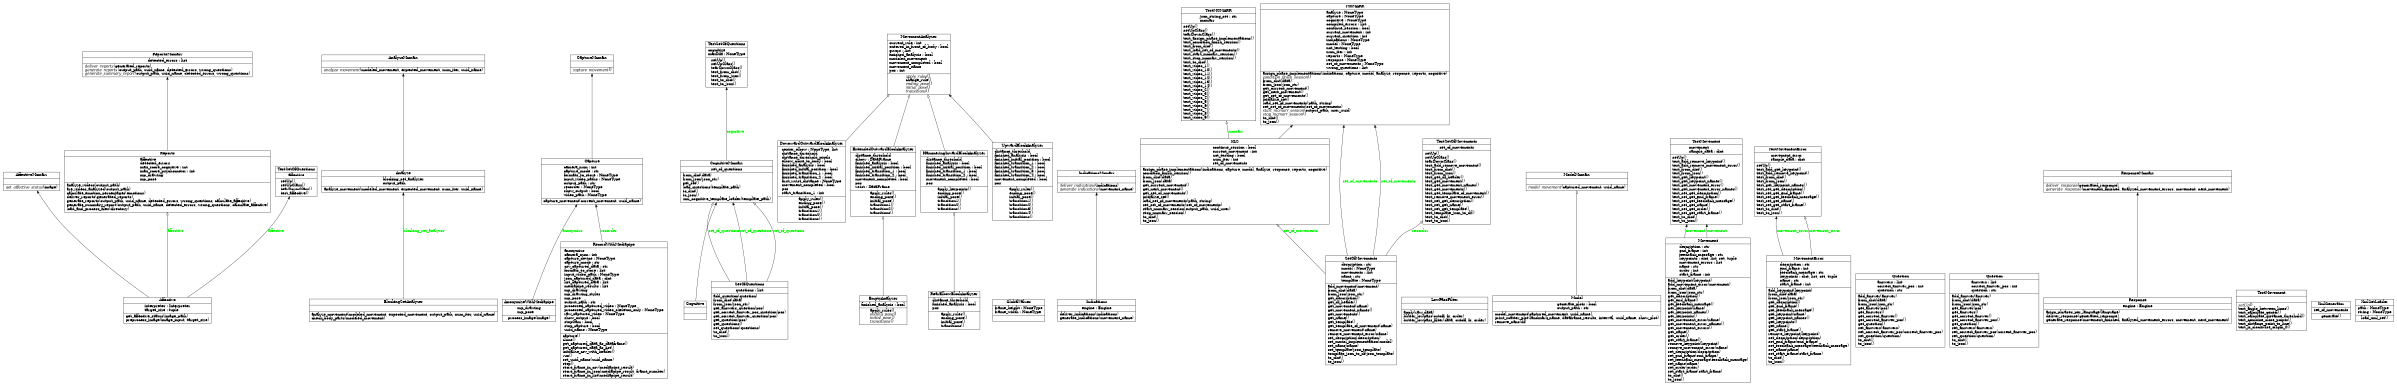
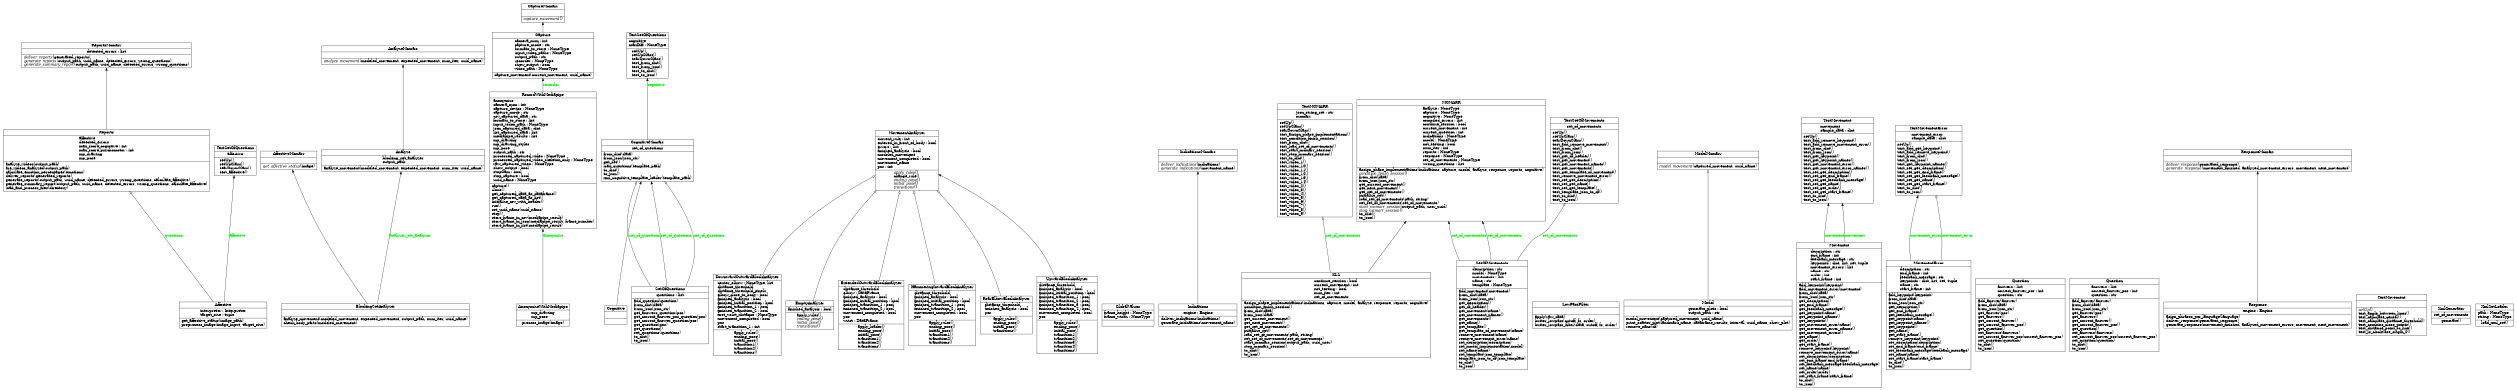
(1236, 132) -> (1343, 236)
(954, 189) -> (941, 323)
(882, 193) -> (871, 327)
(175, 231) -> (174, 236)
(424, 231) -> (410, 236)
(1420, 231) -> (1560, 236)
(89, 250) -> (326, 241)
(1302, 250) -> none
(551, 252) -> (543, 268)
(954, 253) -> (977, 240)
(883, 257) -> (836, 242)
